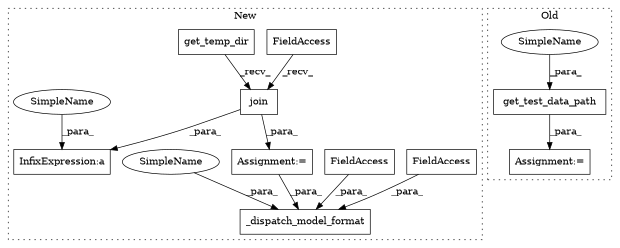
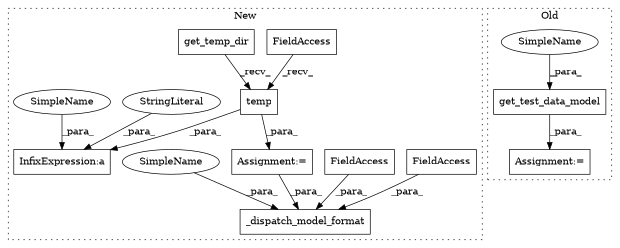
none -> (172, 102)
(259, 102) -> (259, 102)
(550, 102) -> (550, 102)
